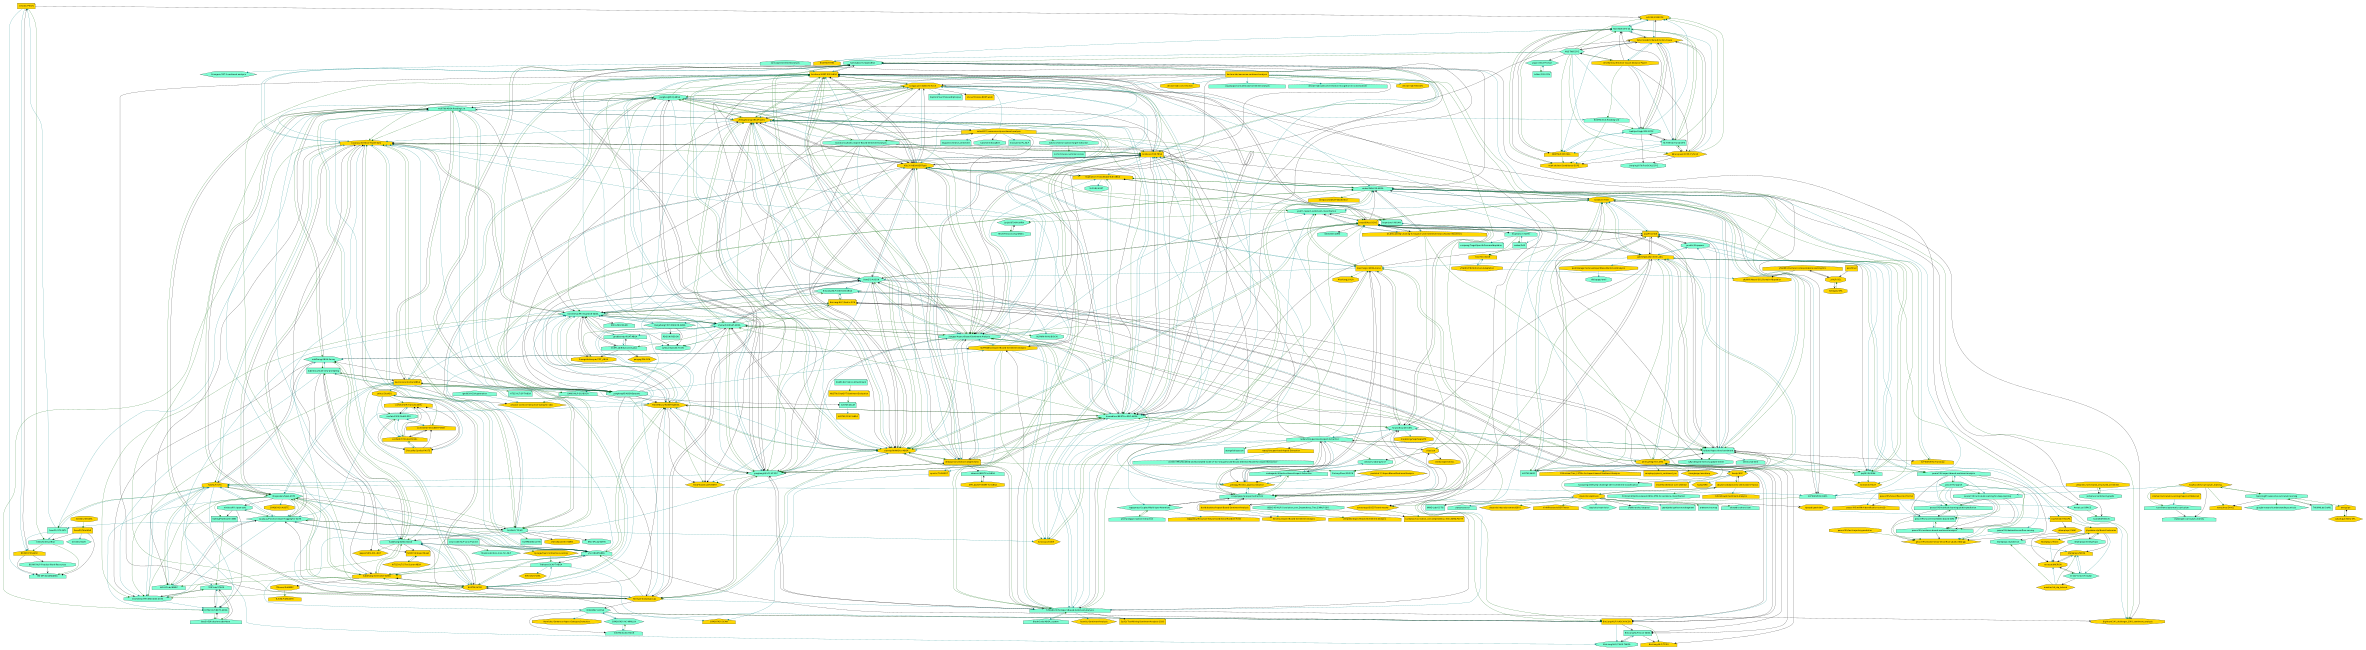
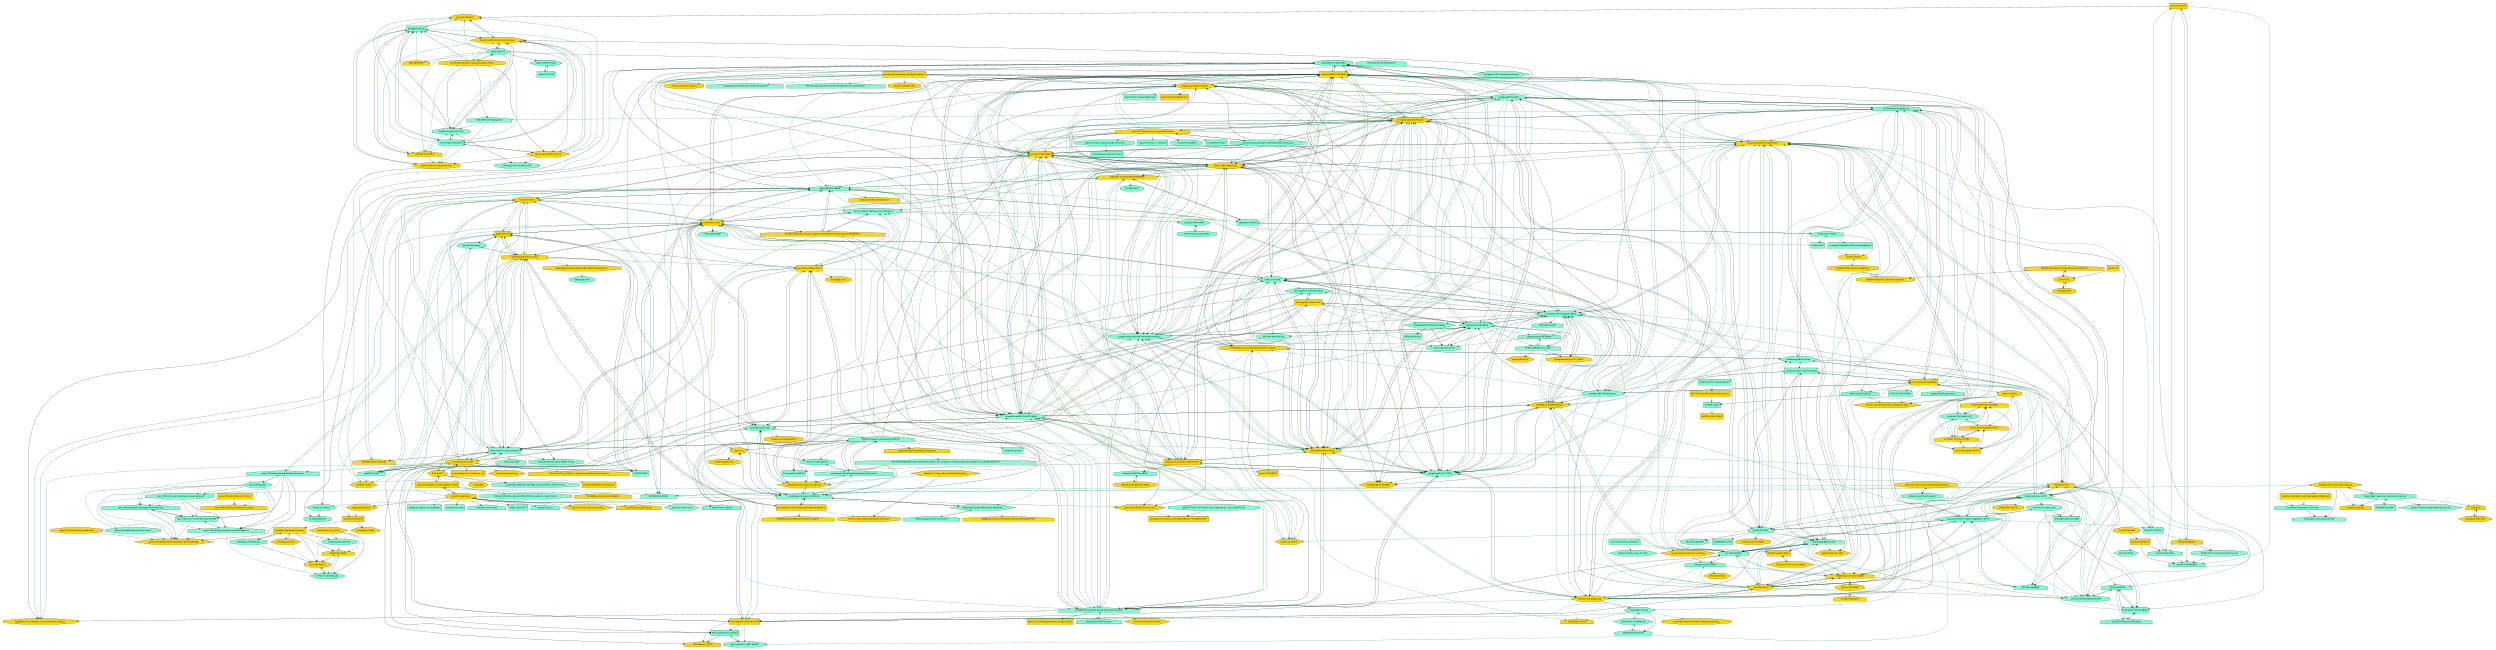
(960, 245) -> none
(1253, 259) -> none
(38, 547) -> (2177, 547)
(2053, 565) -> (318, 565)
(2069, 581) -> (362, 551)
